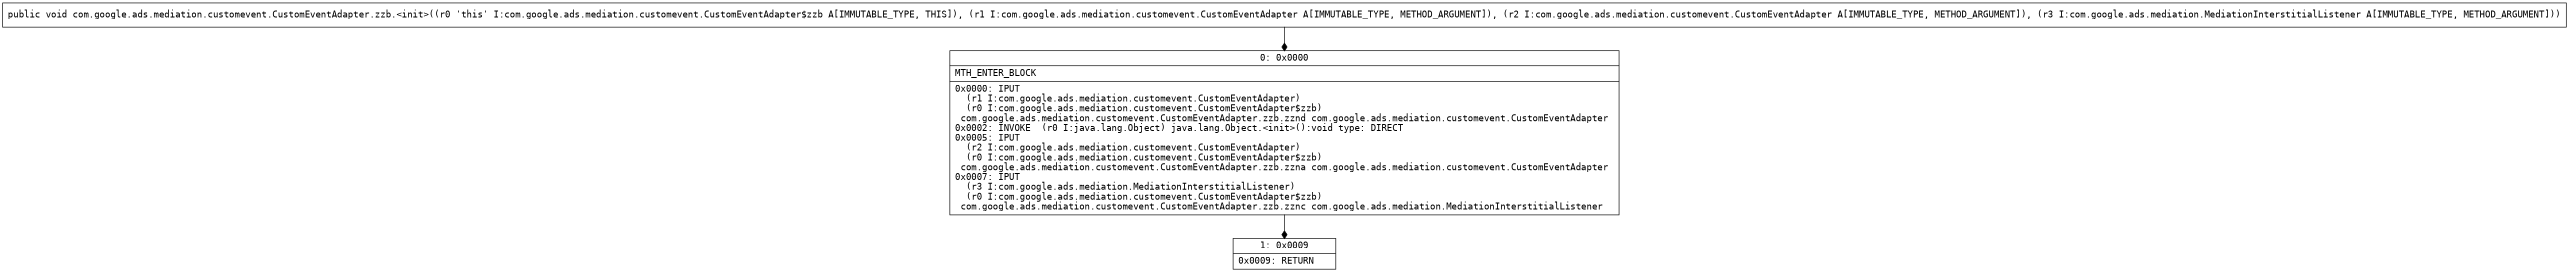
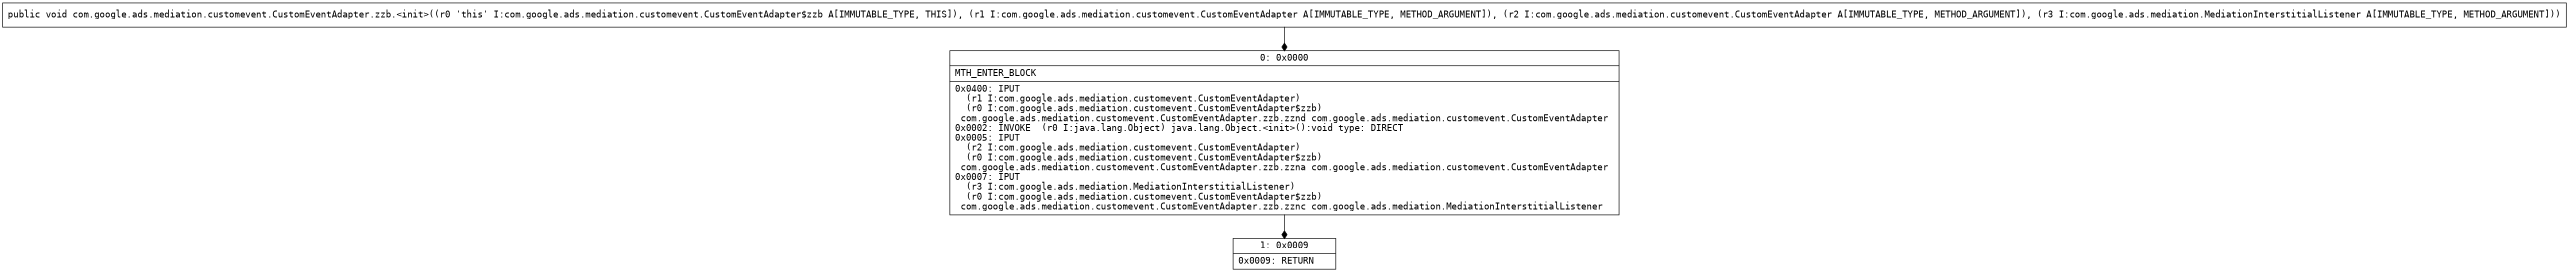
(993, 89) -> (993, 89)
